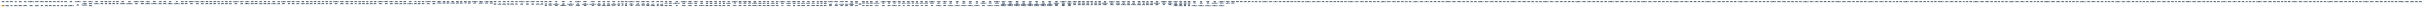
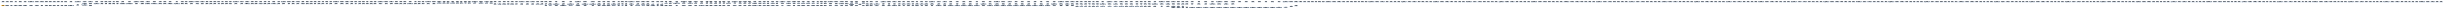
none -> (1226, 8)
